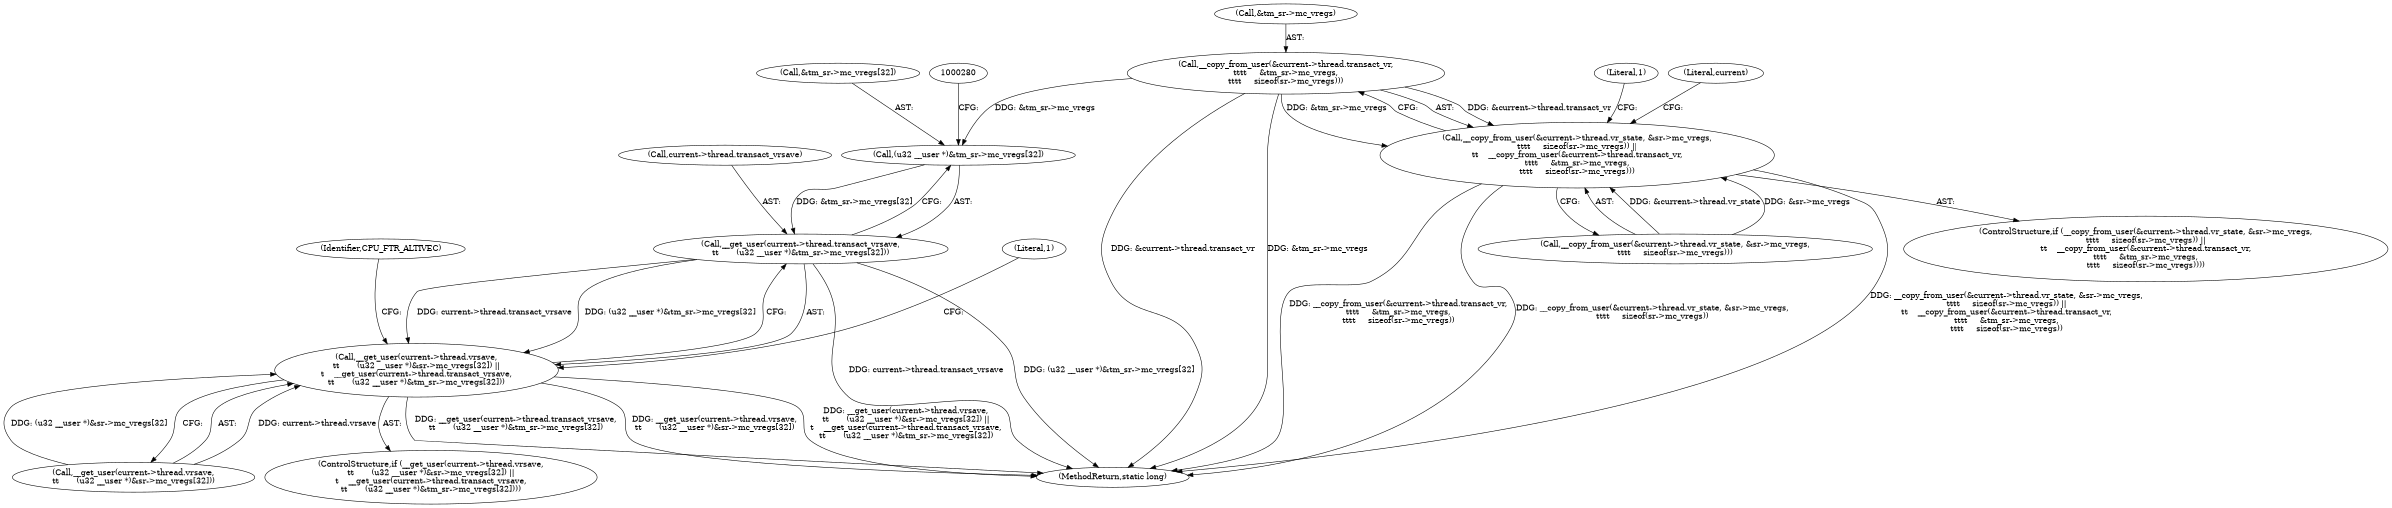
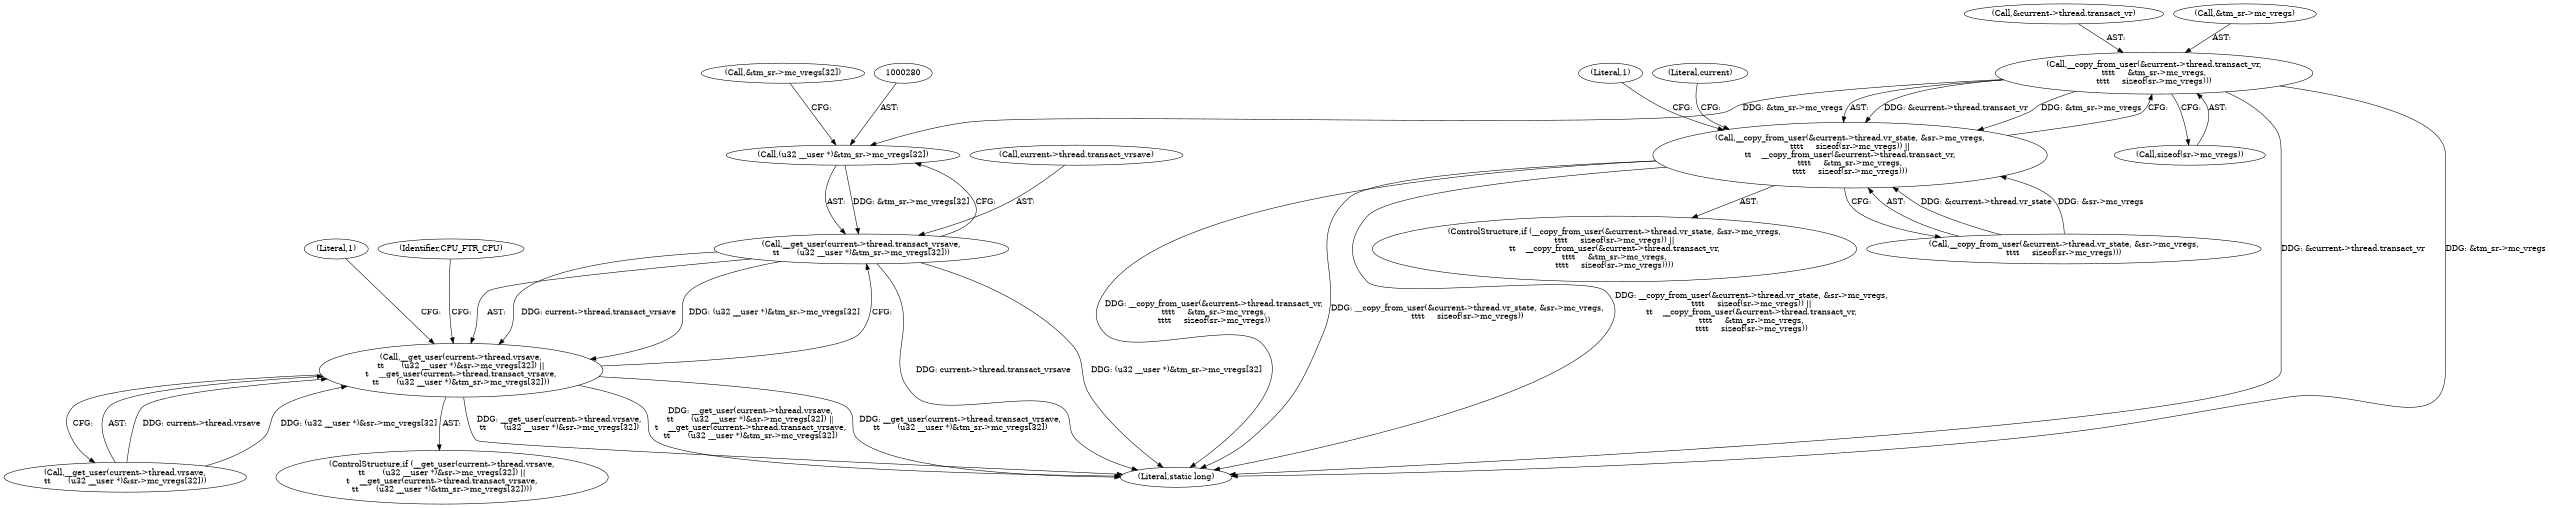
none -> (2064, 14)
(906, 108) -> (823, 108)
(970, 108) -> (891, 108)
none -> (2190, 155)
(381, 249) -> (451, 249)
(1113, 477) -> (1176, 477)
